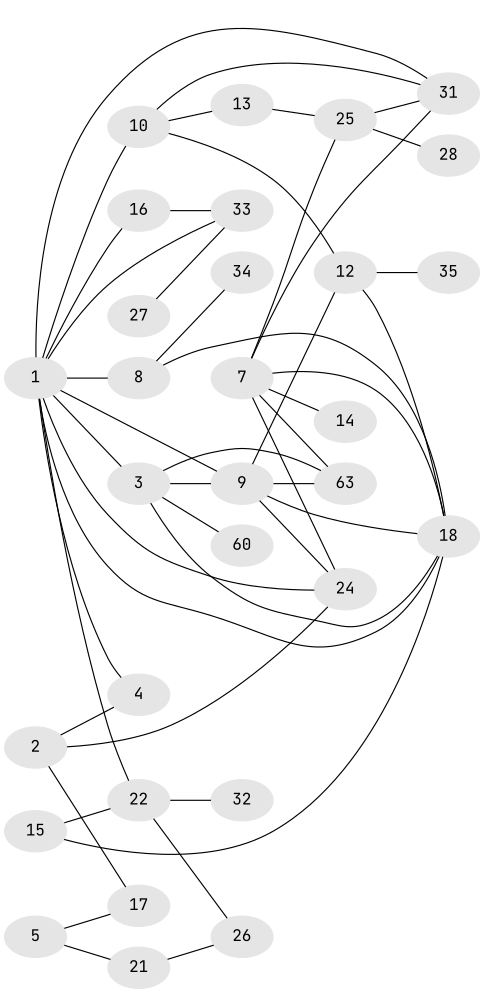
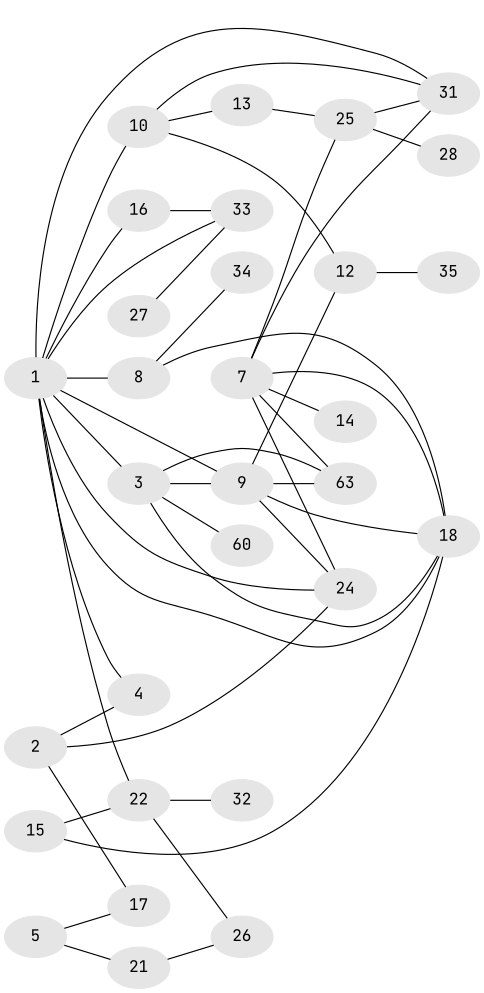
(412, 393) -> none
